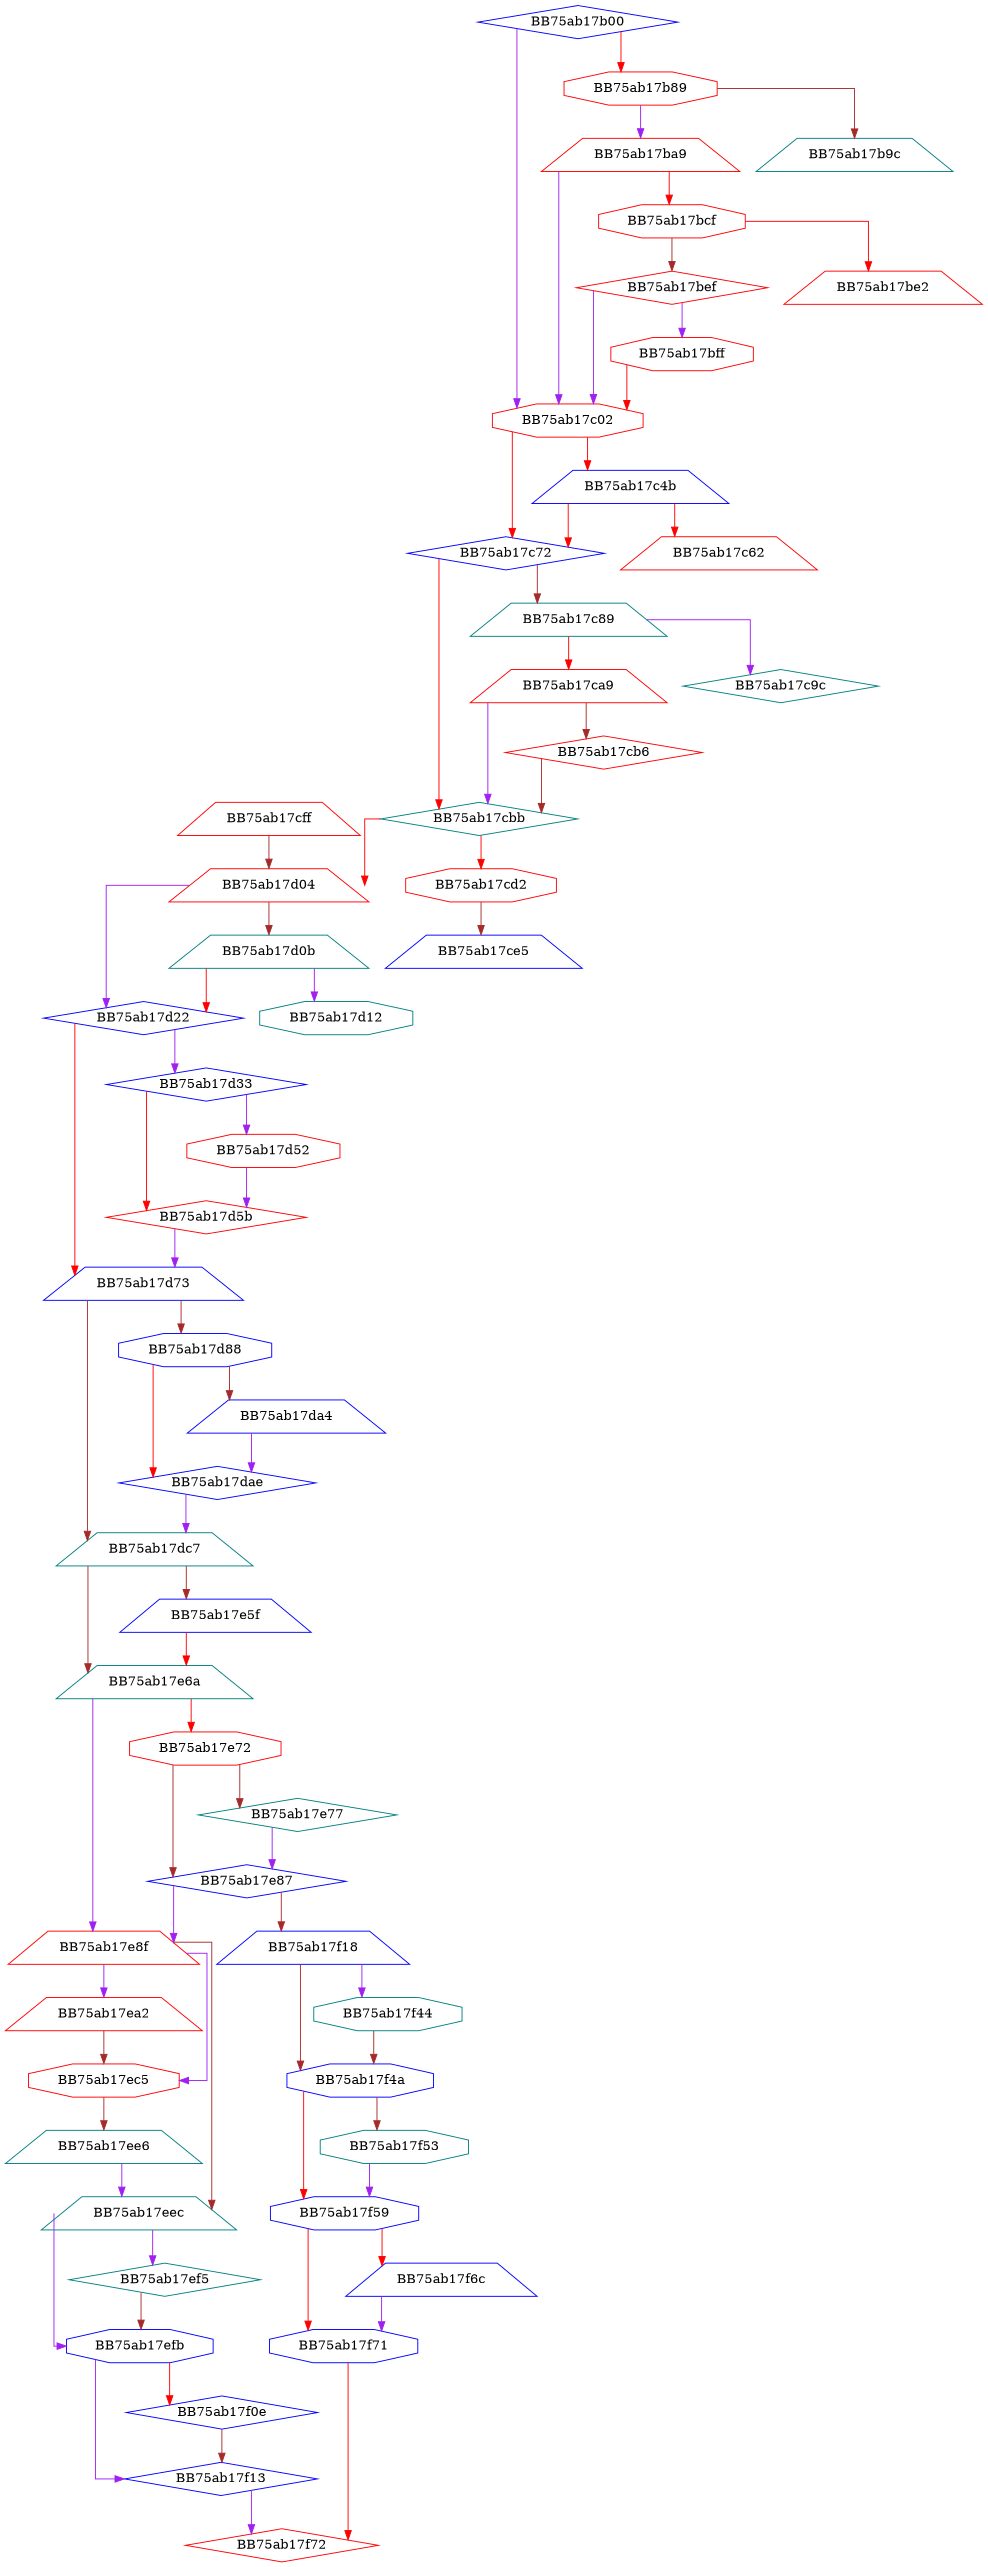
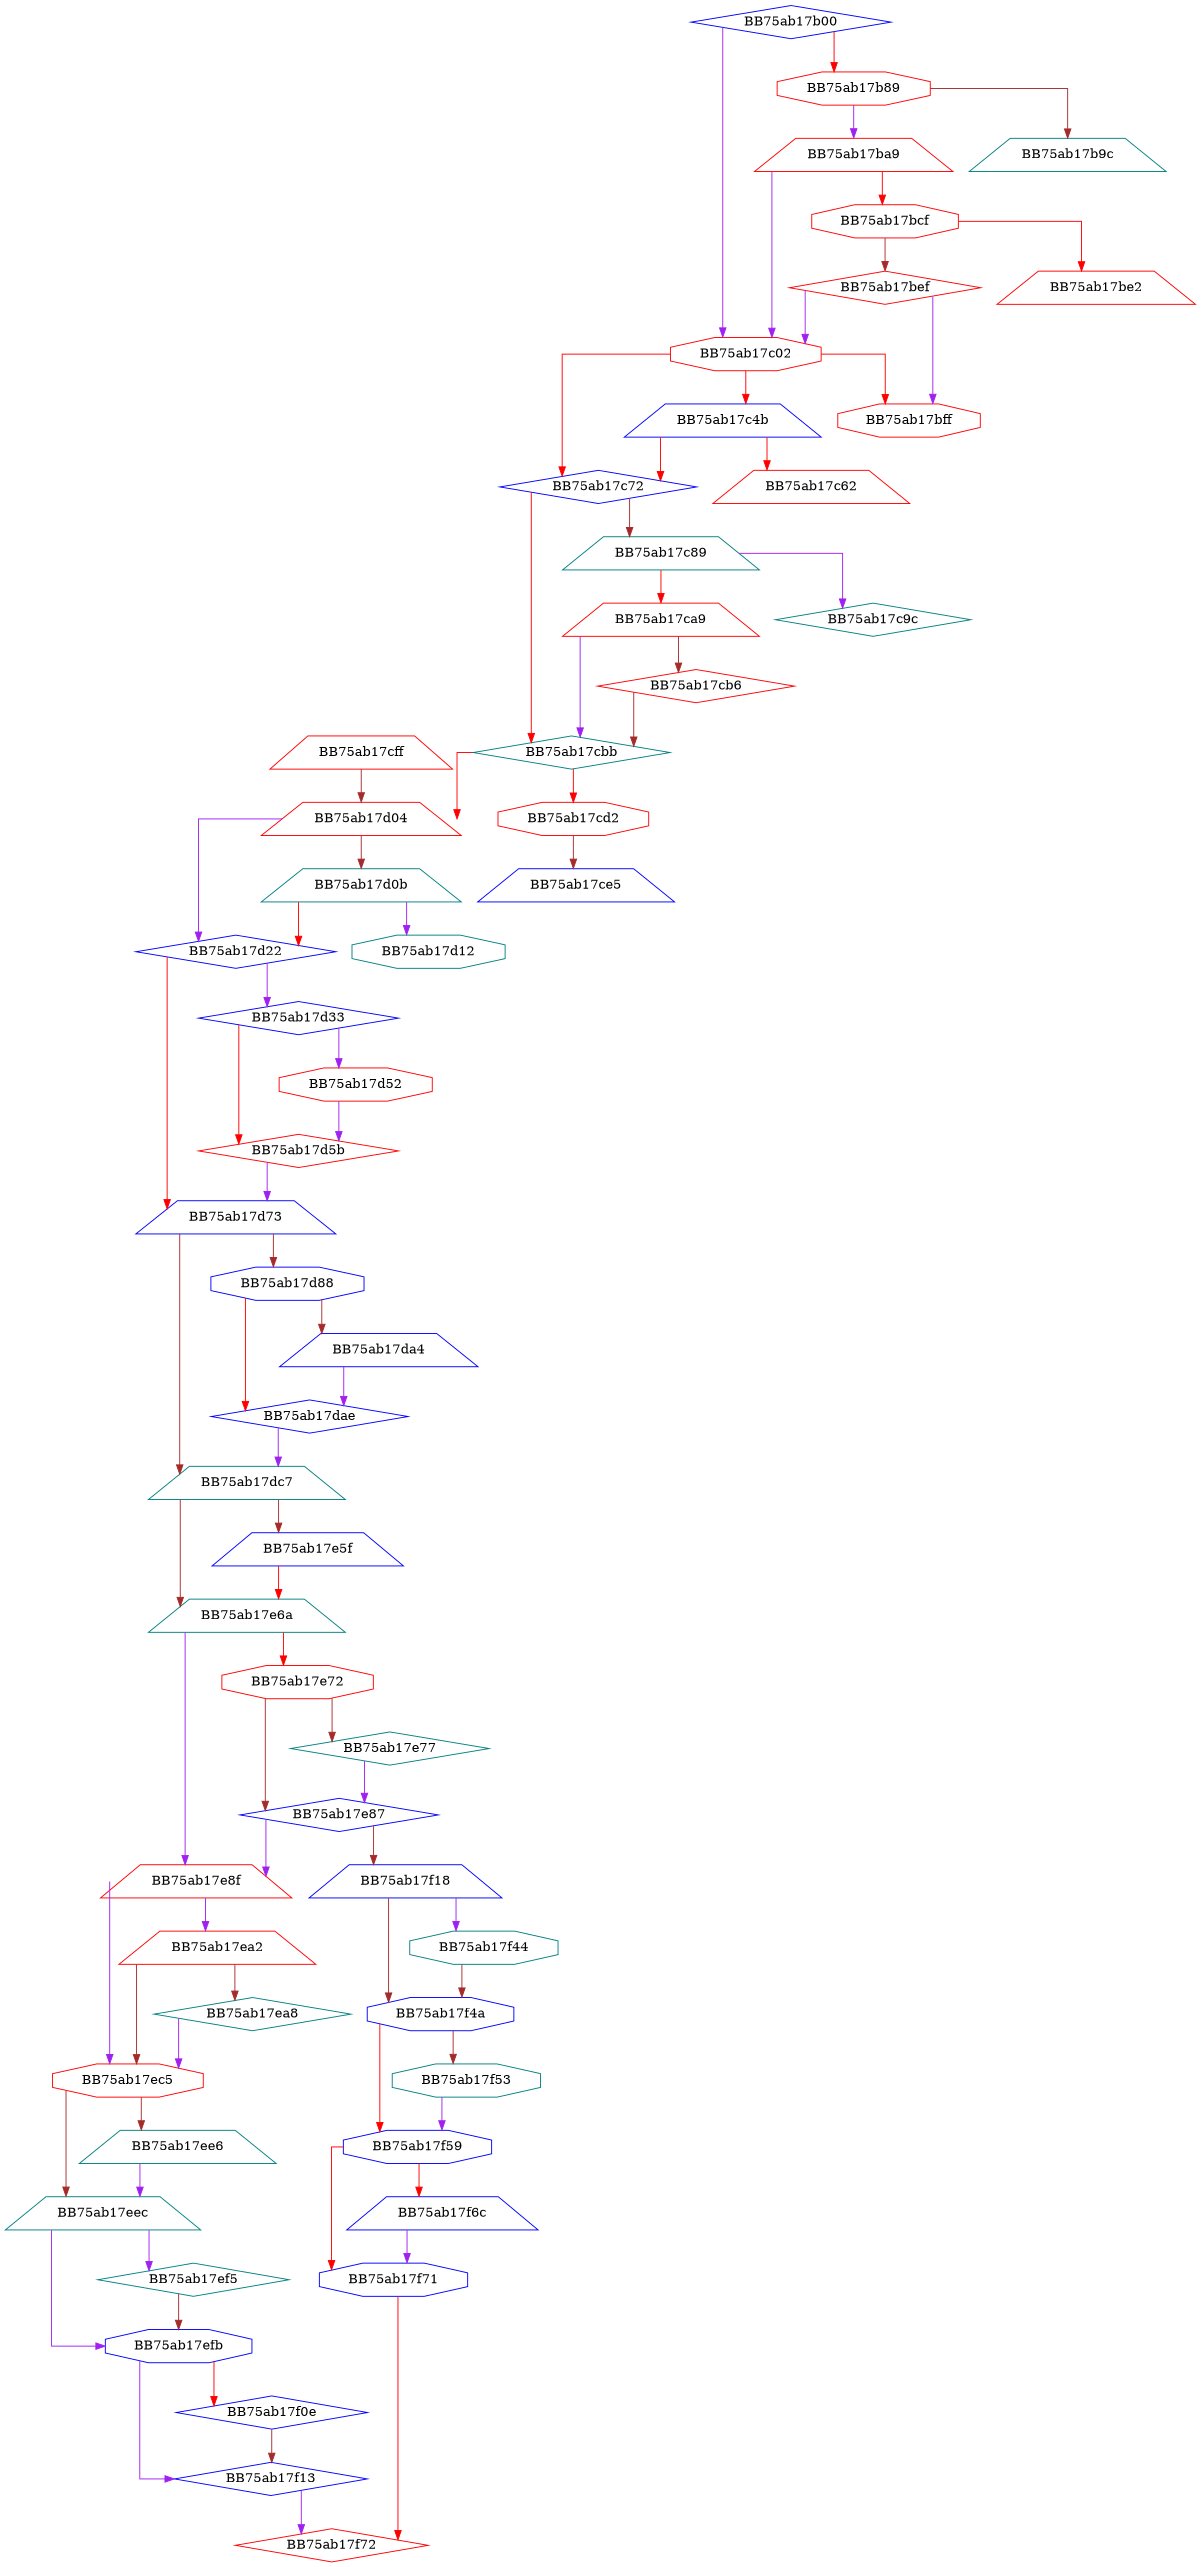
(627, 383) -> (873, 354)
none -> (252, 2014)
(212, 2089) -> (66, 2139)
